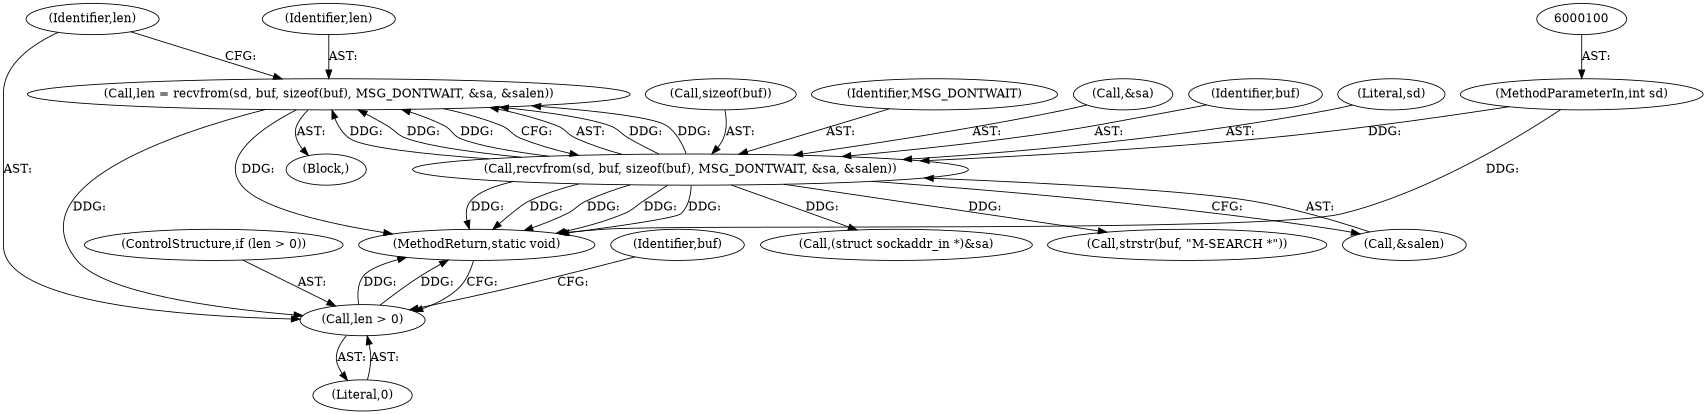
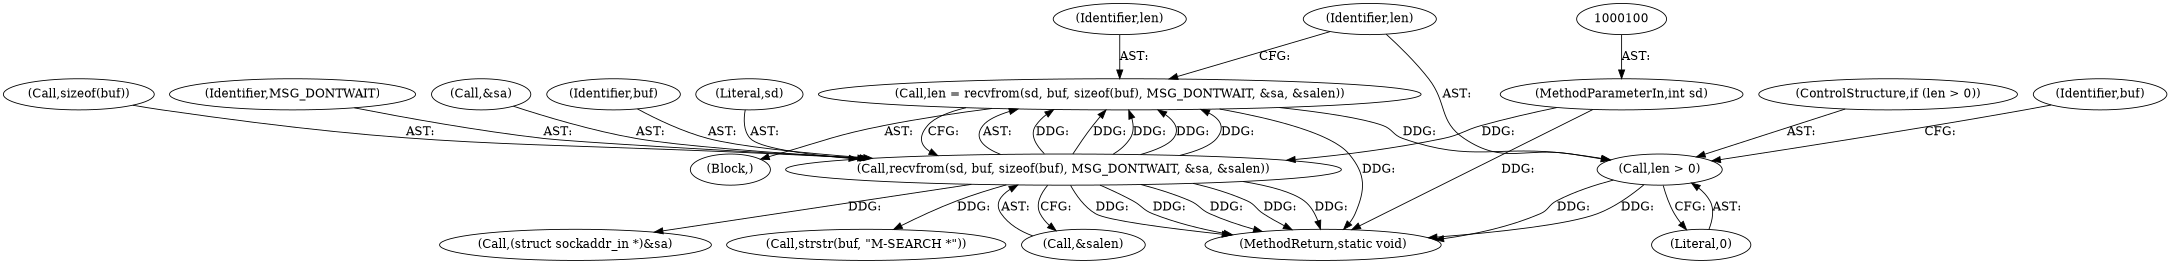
(1582, 19) -> (1622, 19)
(455, 292) -> none
(354, 358) -> (1692, 207)
